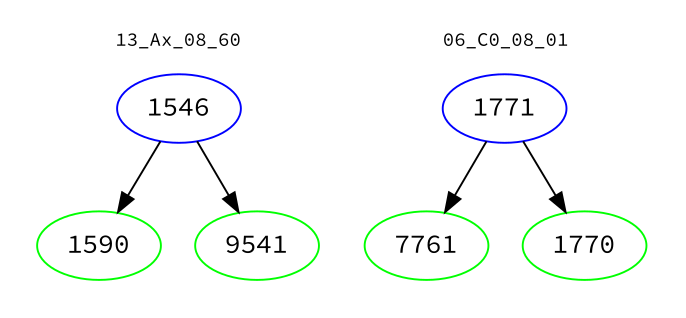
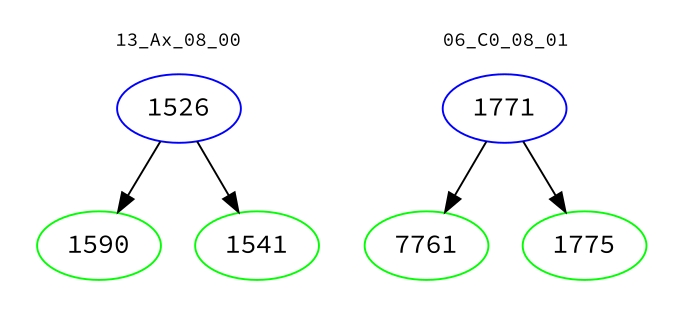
(179, 41) -> (179, 41)
(179, 109) -> (179, 109)
(257, 246) -> (257, 246)
(585, 246) -> (585, 246)
